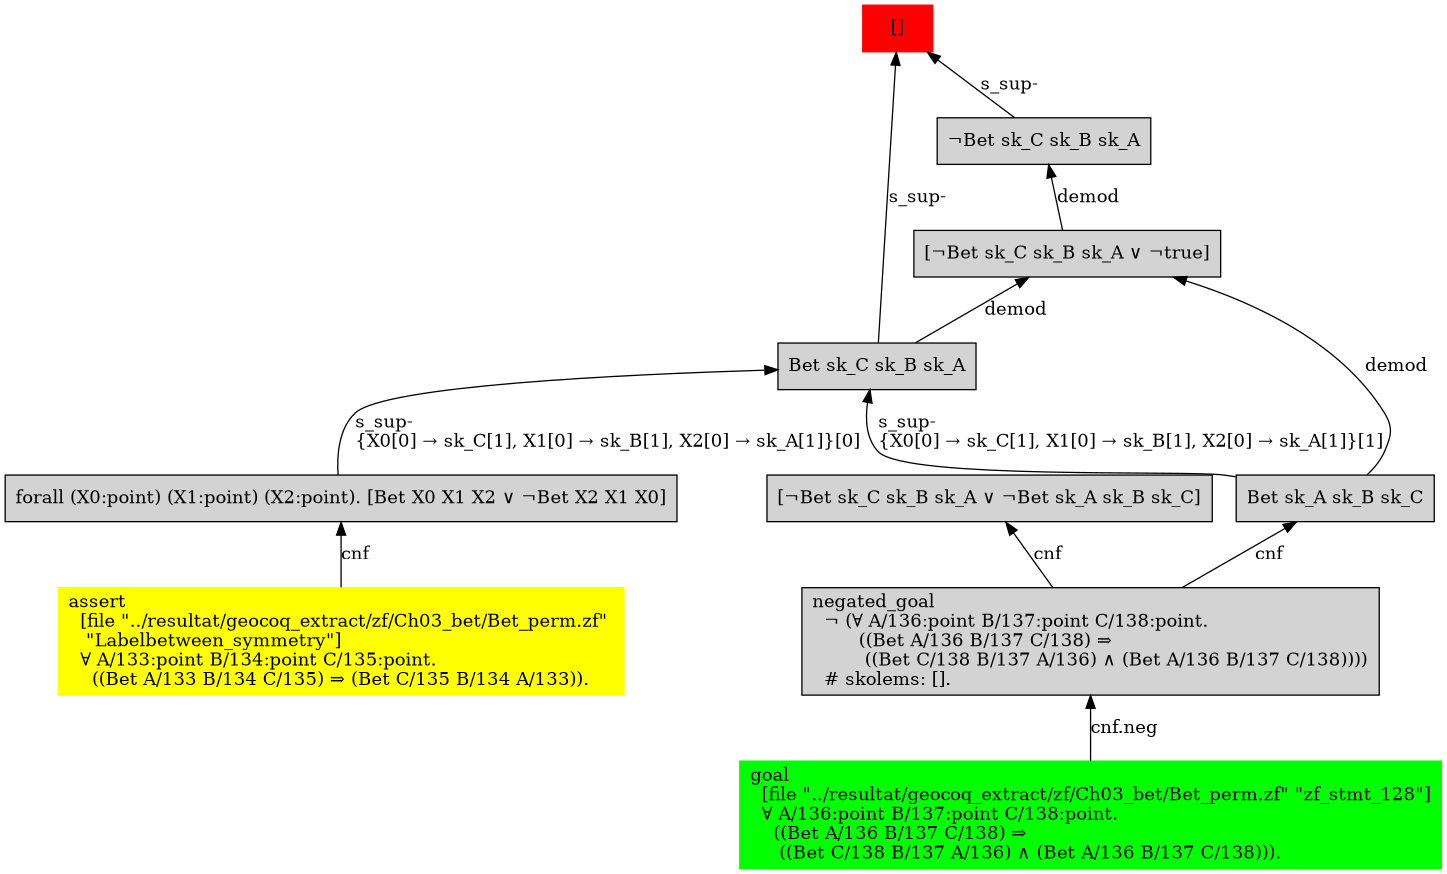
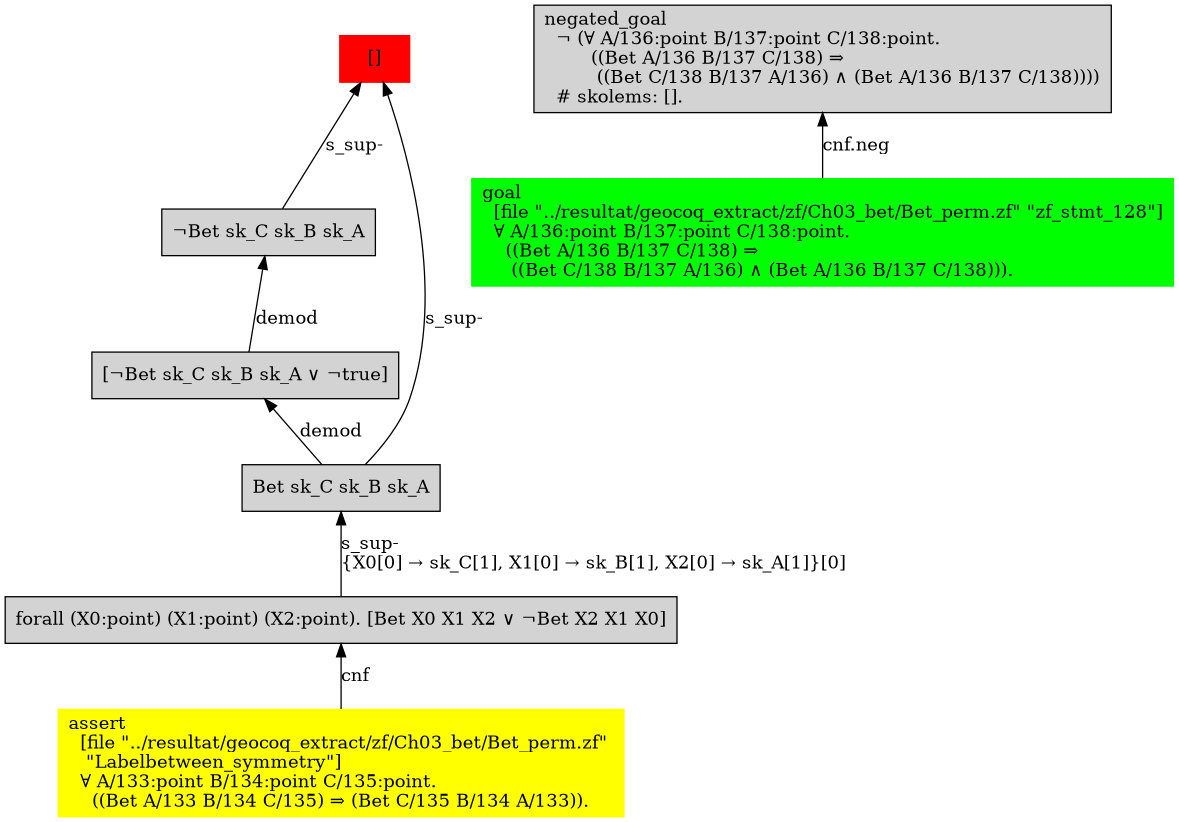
(990, 498) -> none
(1335, 498) -> none
